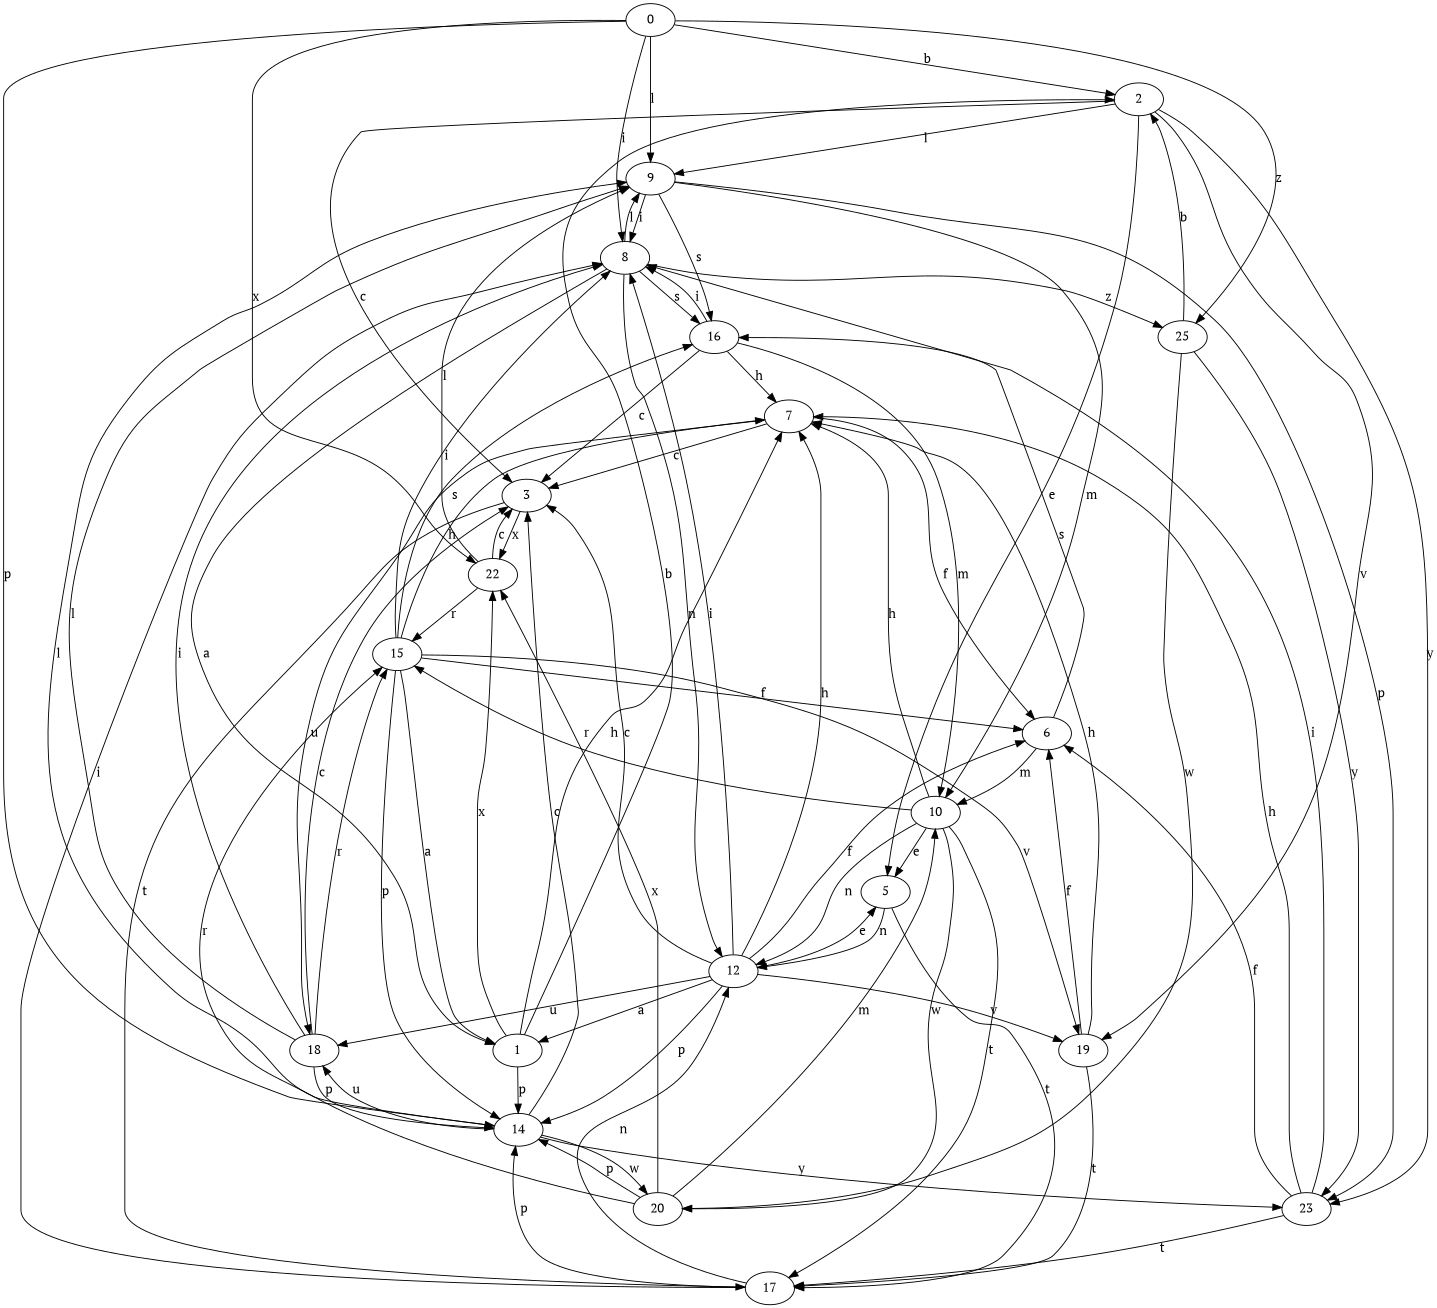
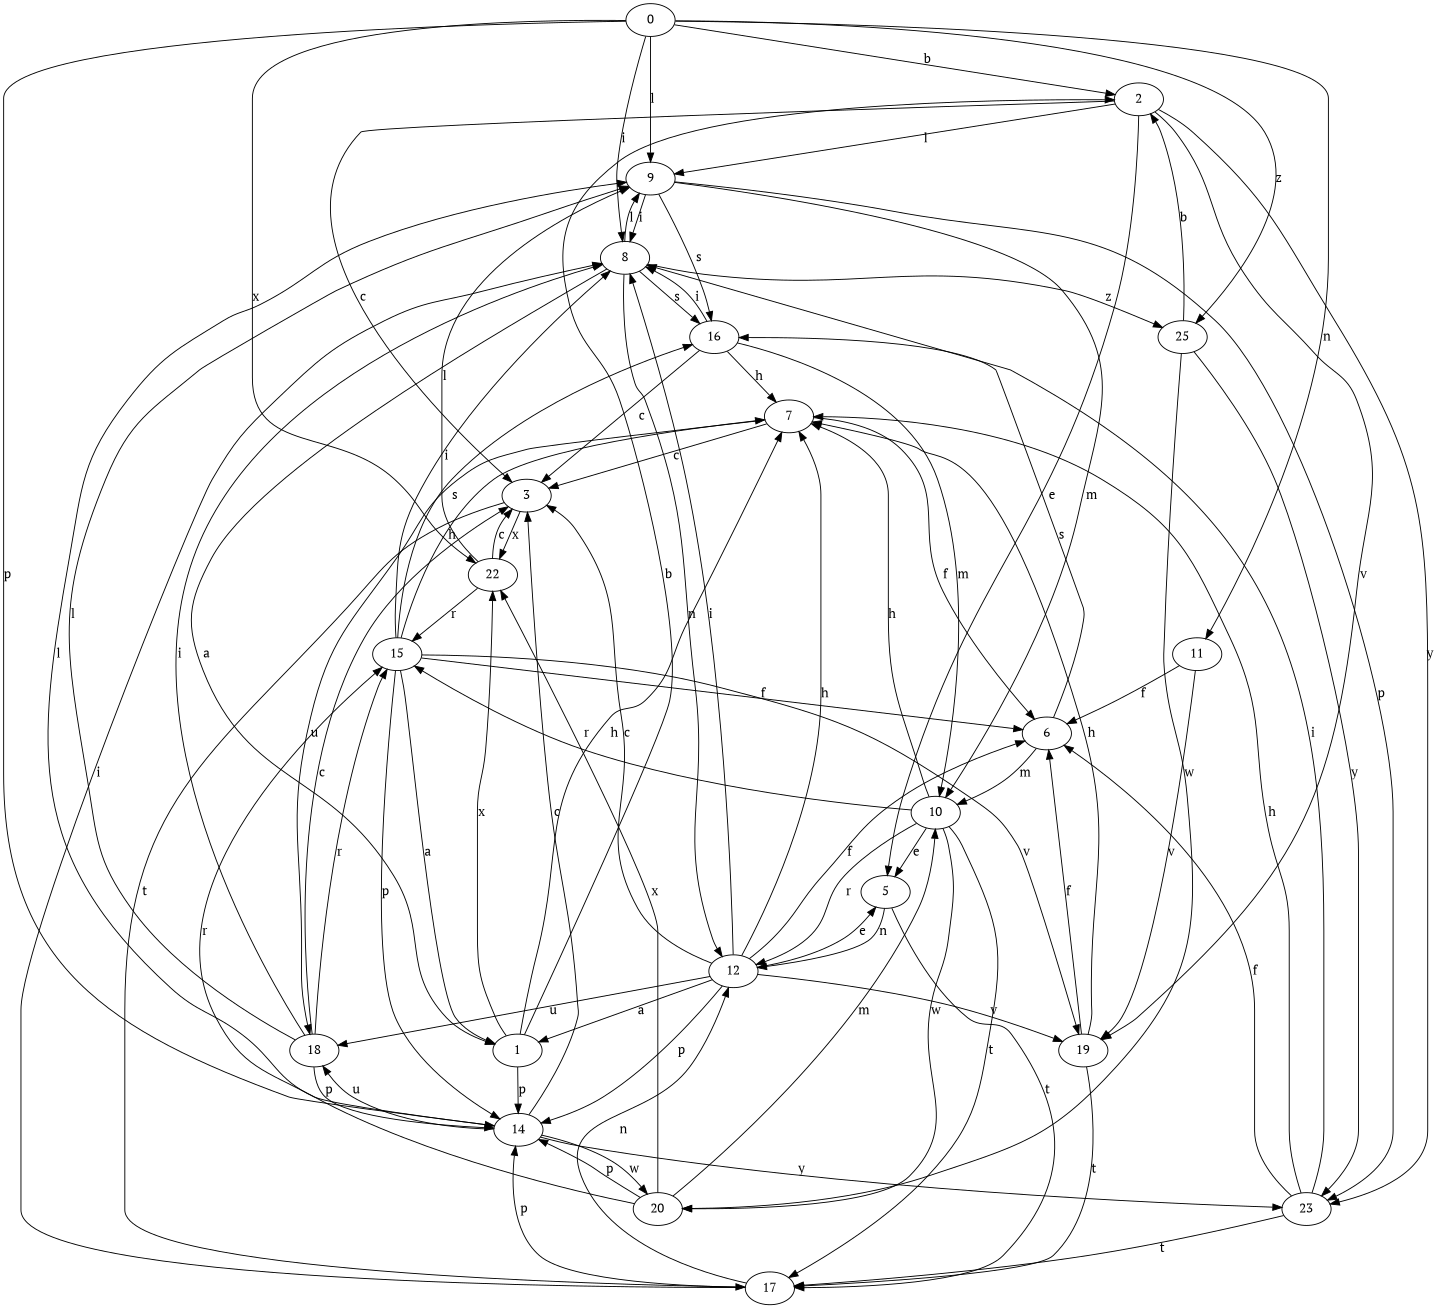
none -> (1197, 654)
(849, 892) -> (849, 892)
